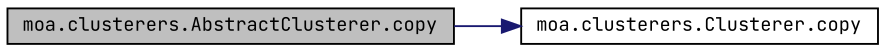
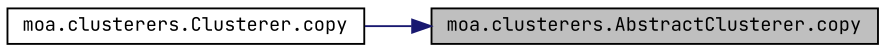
(478, 26) -> (388, 26)
